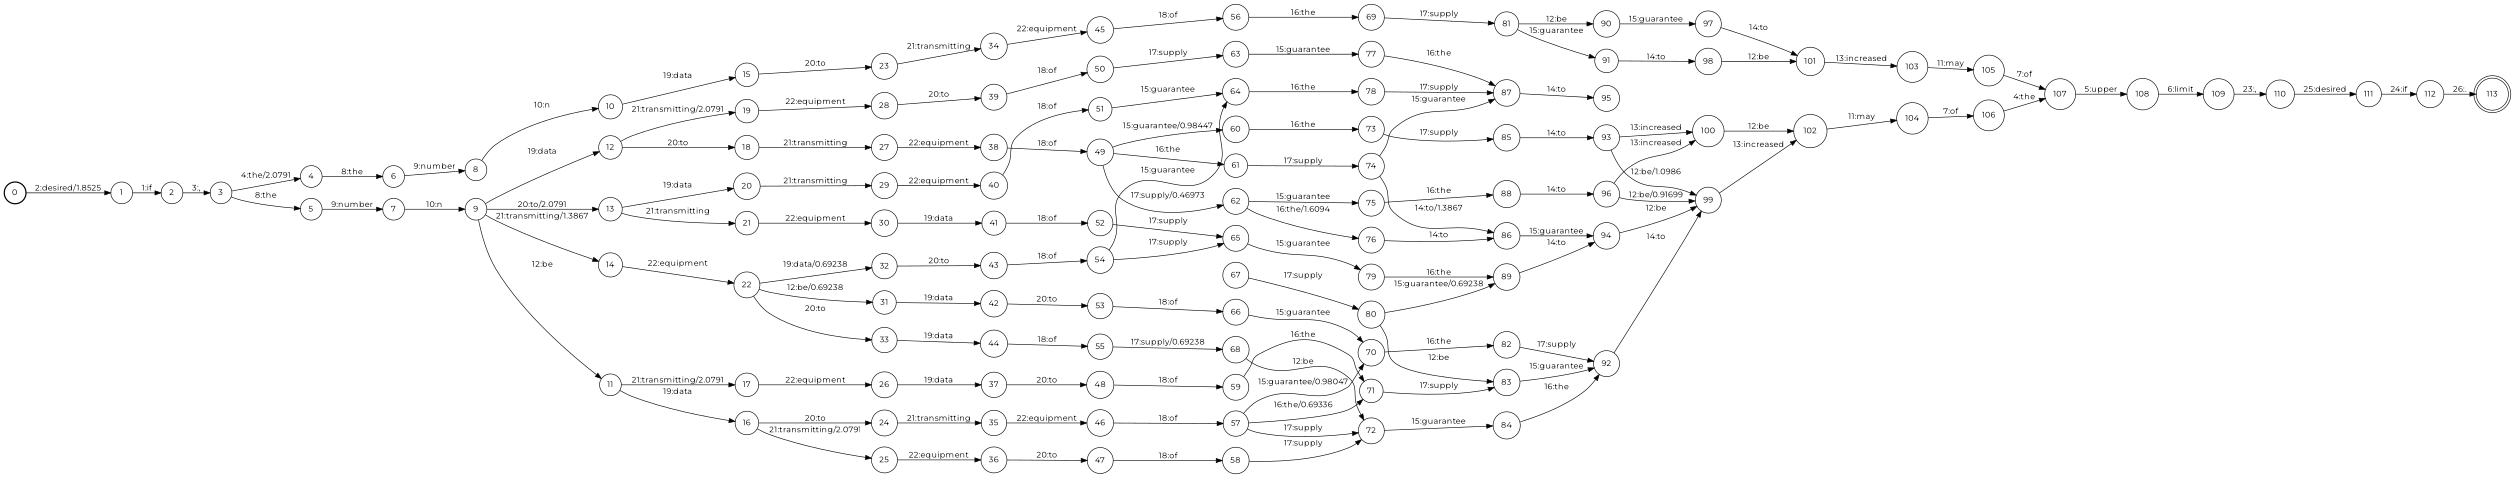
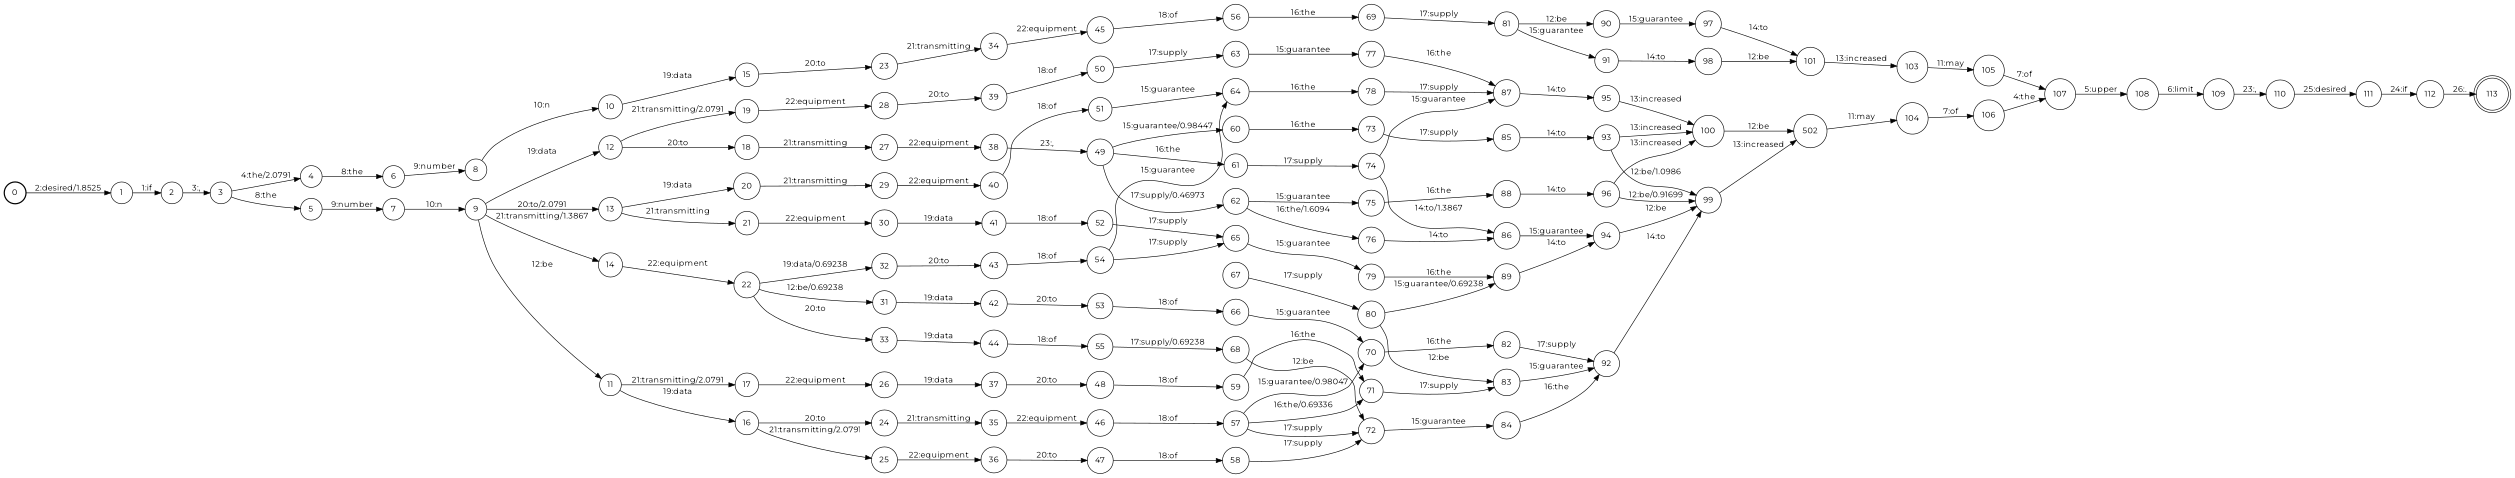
none -> (1654, 111)
(1810, 131) -> (1810, 131)
(1047, 144) -> (1047, 144)
